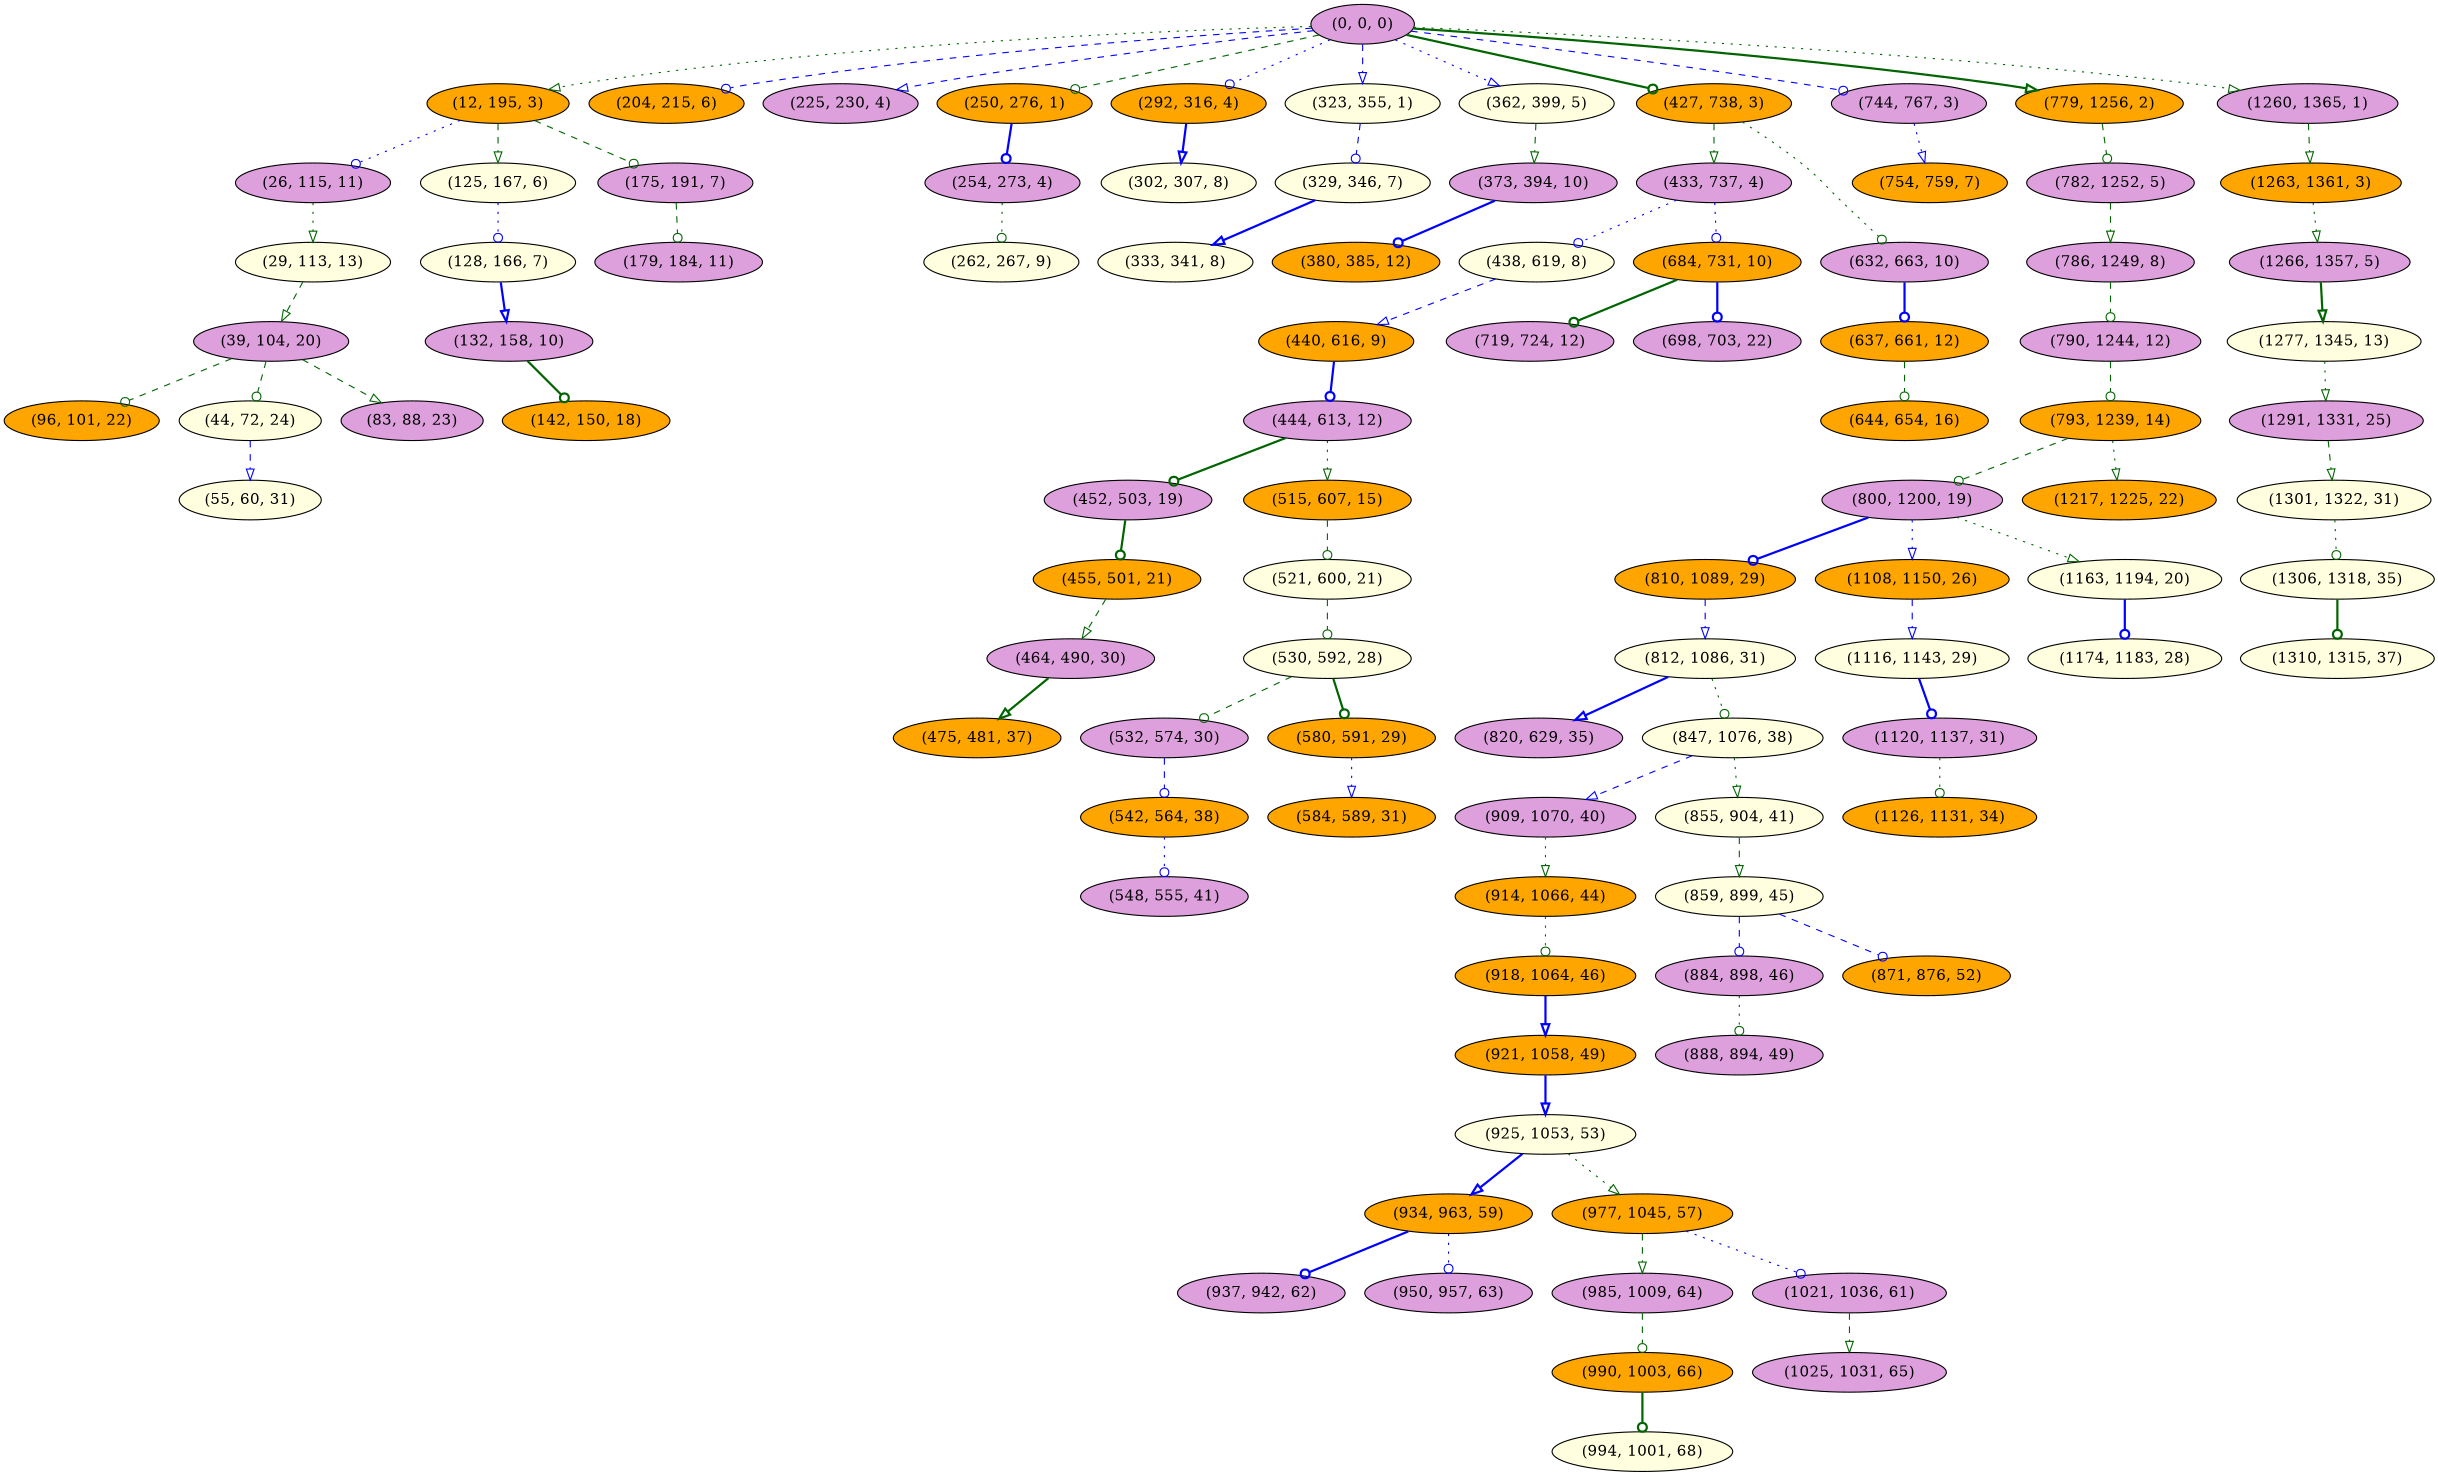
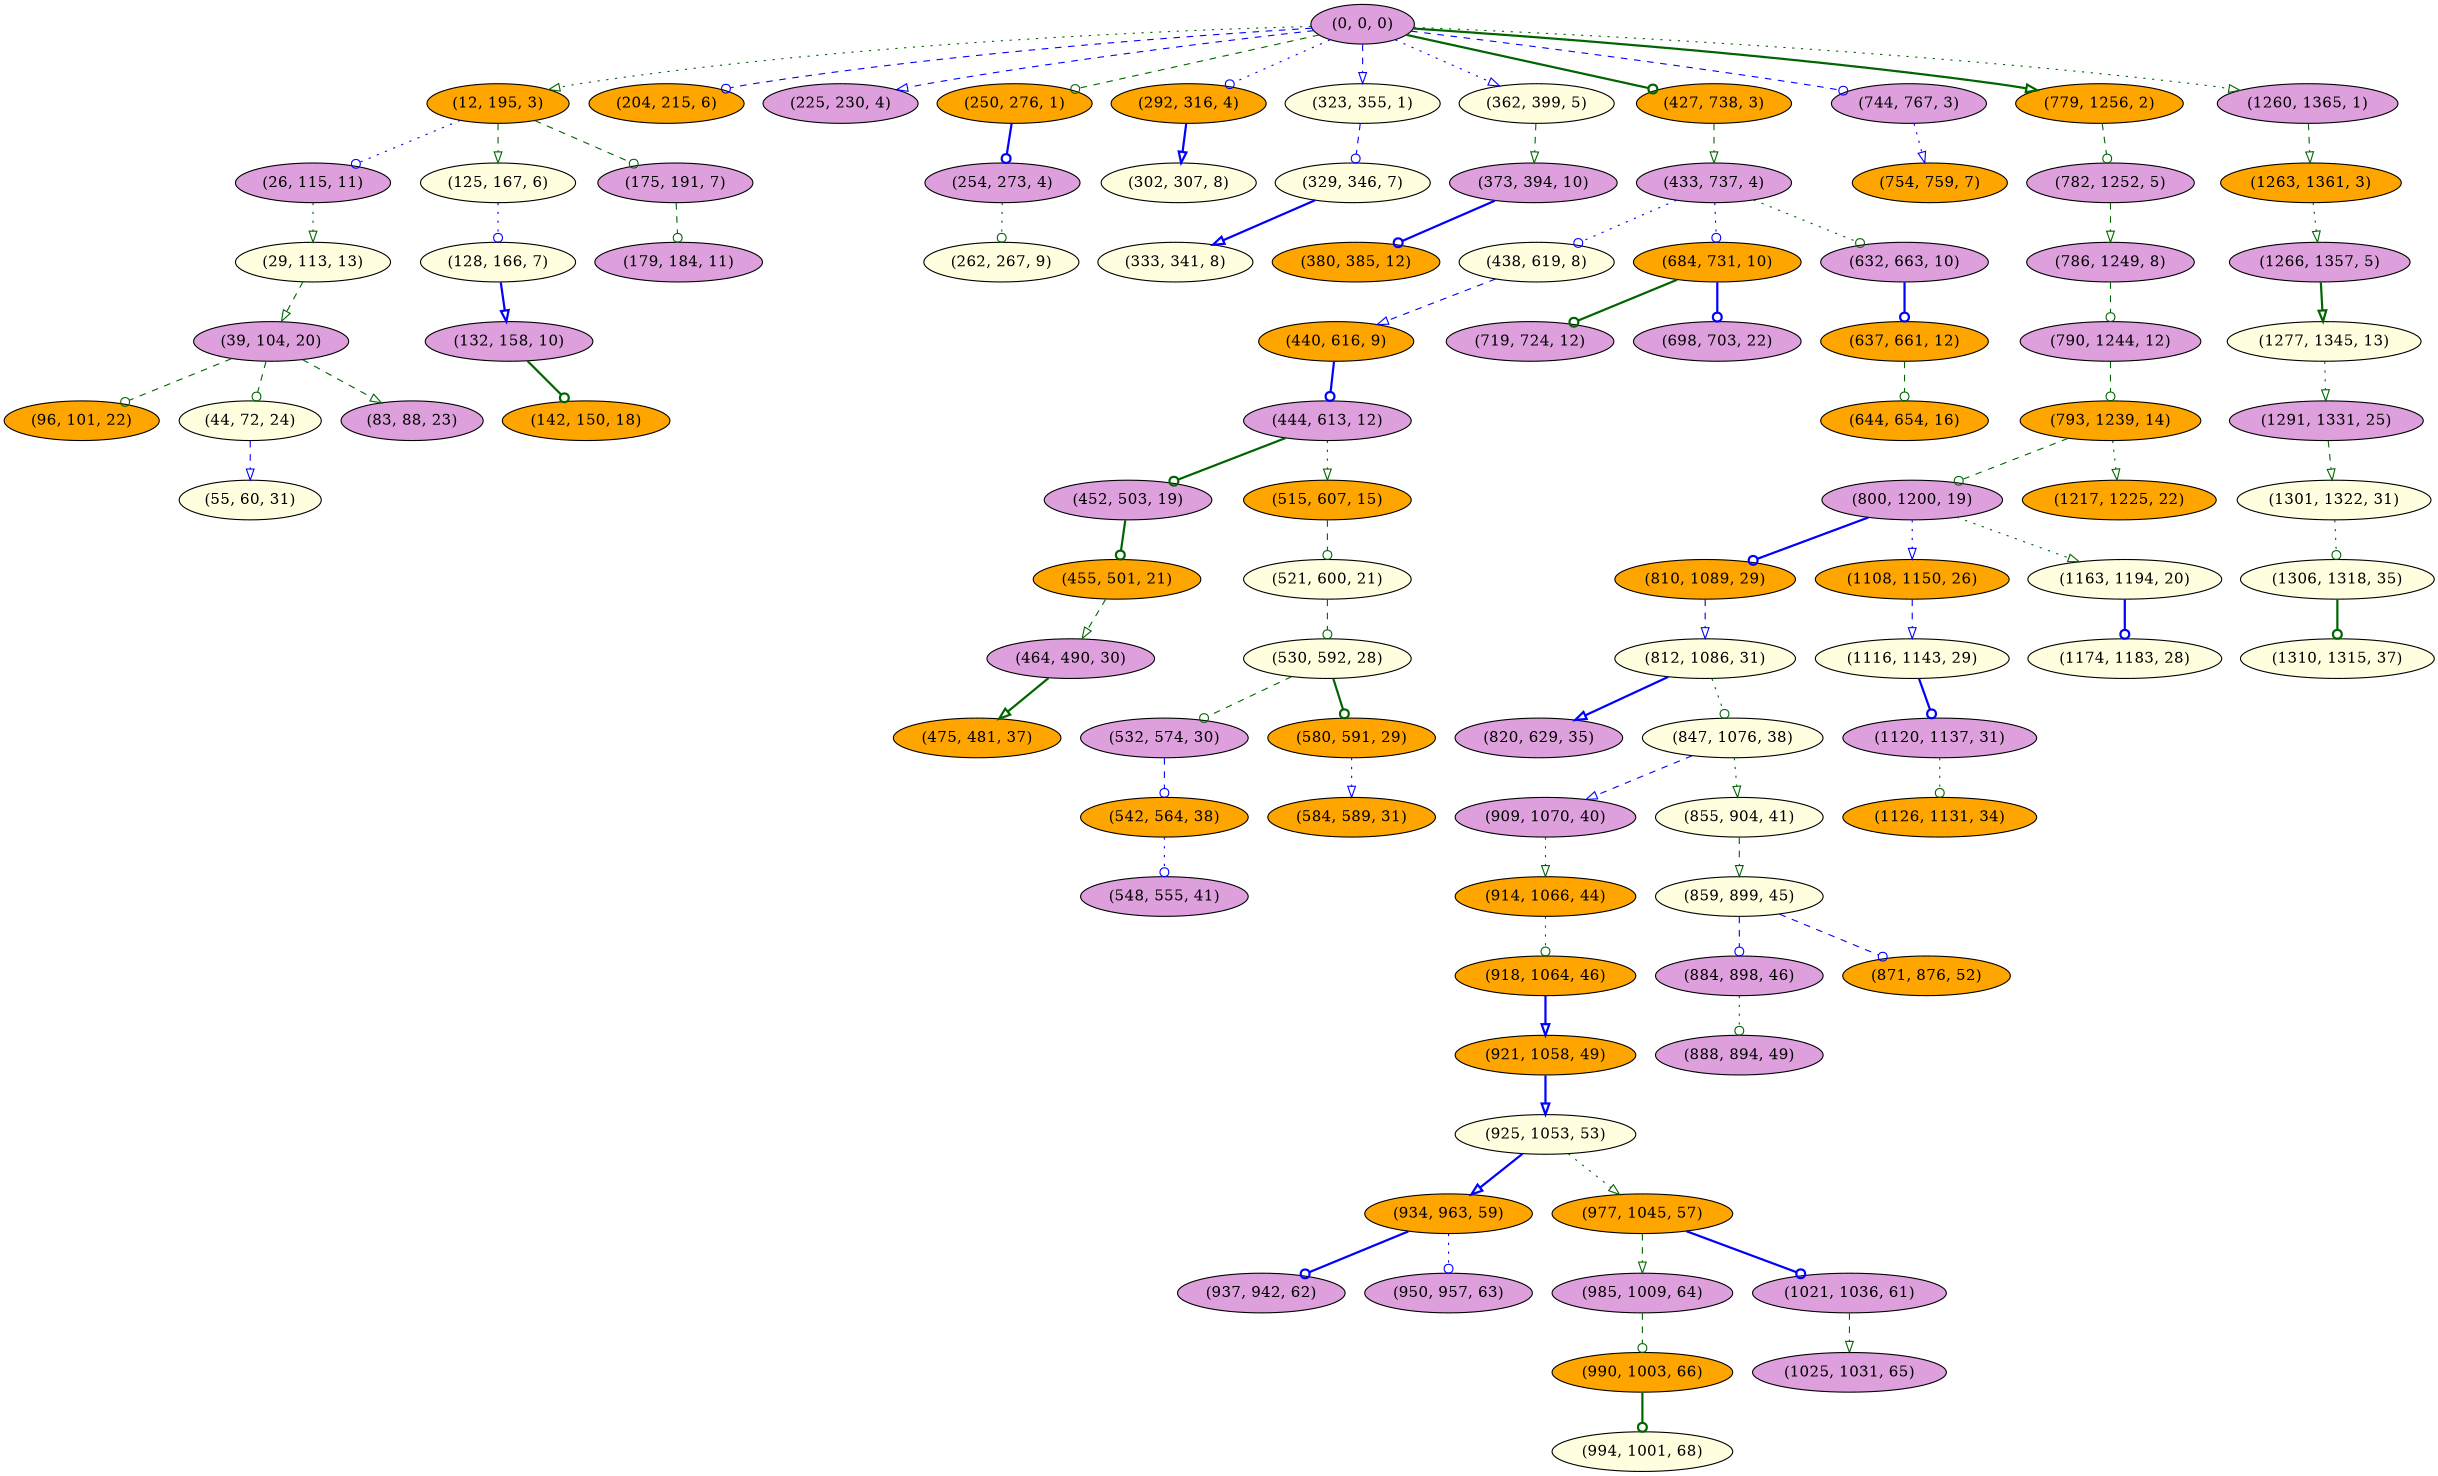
(1814, 175) -> (1805, 221)
(1741, 1252) -> (1741, 1252)
